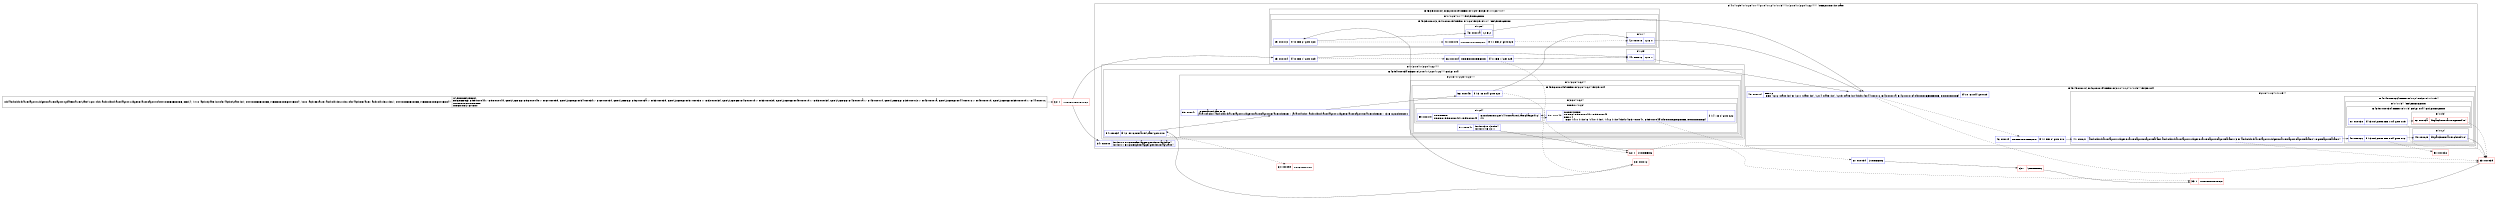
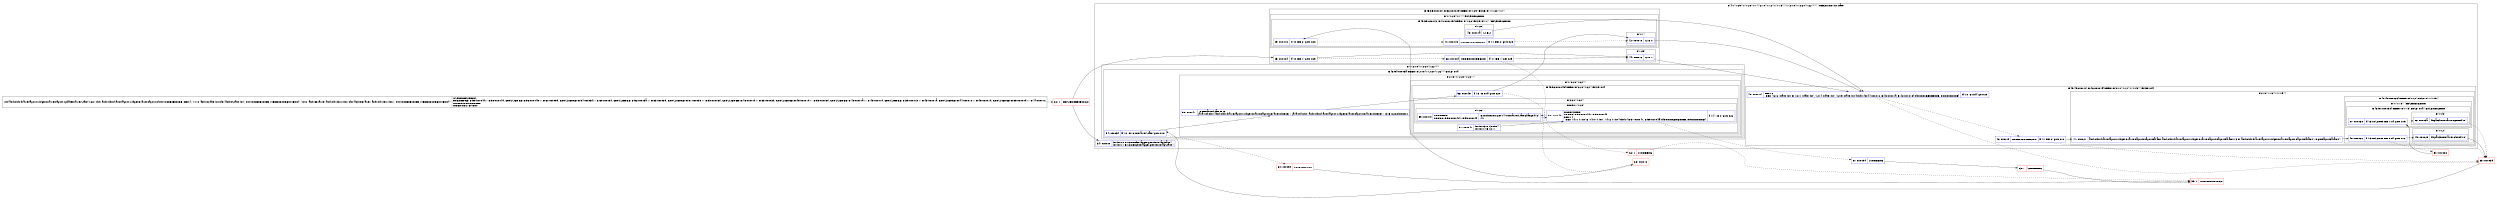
(1391, 37) -> none
(1076, 102) -> (1076, 102)
(1479, 110) -> (1479, 110)
(2440, 120) -> (2440, 120)
(1563, 141) -> (1528, 124)
none -> (2415, 150)
(2356, 153) -> (2262, 158)
none -> (1751, 183)
